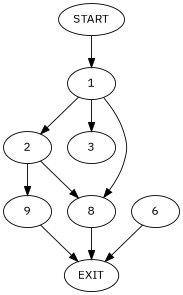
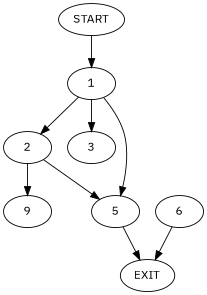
(92, 212) -> (116, 212)
(56, 240) -> none
